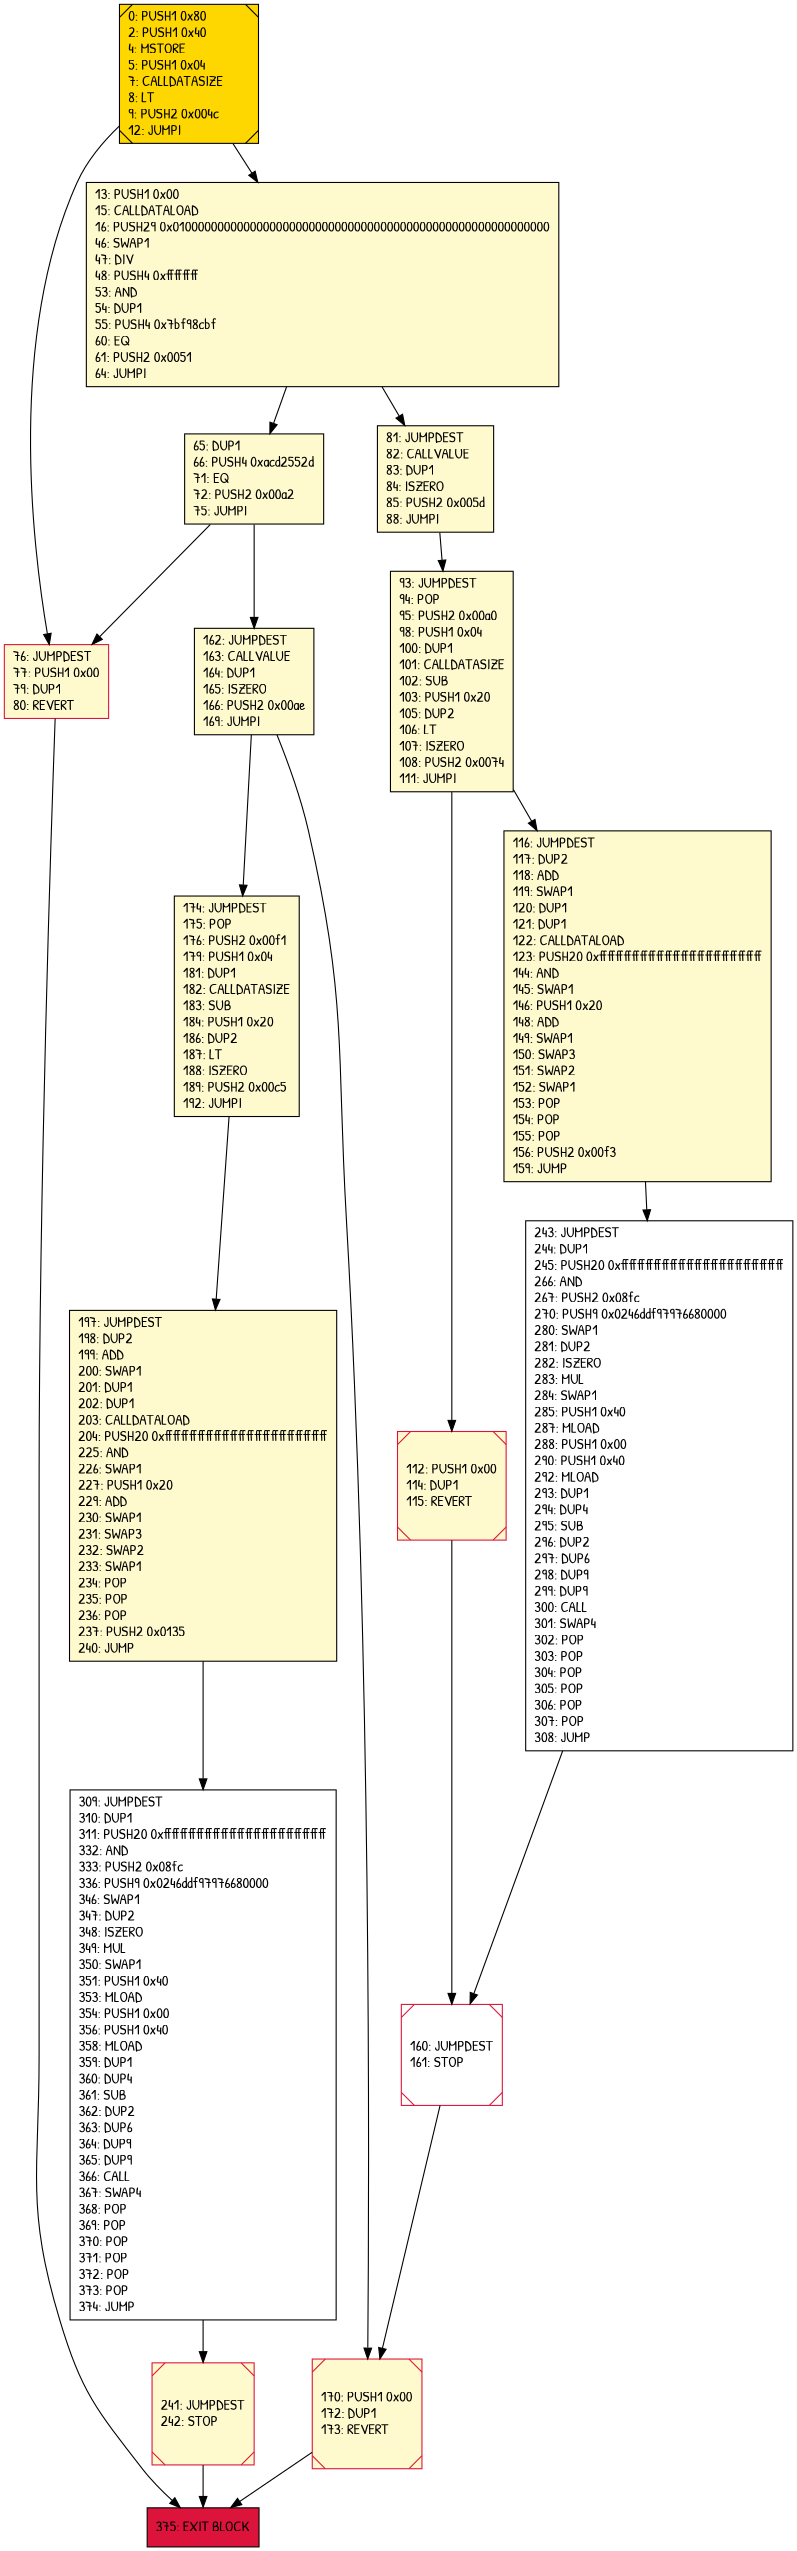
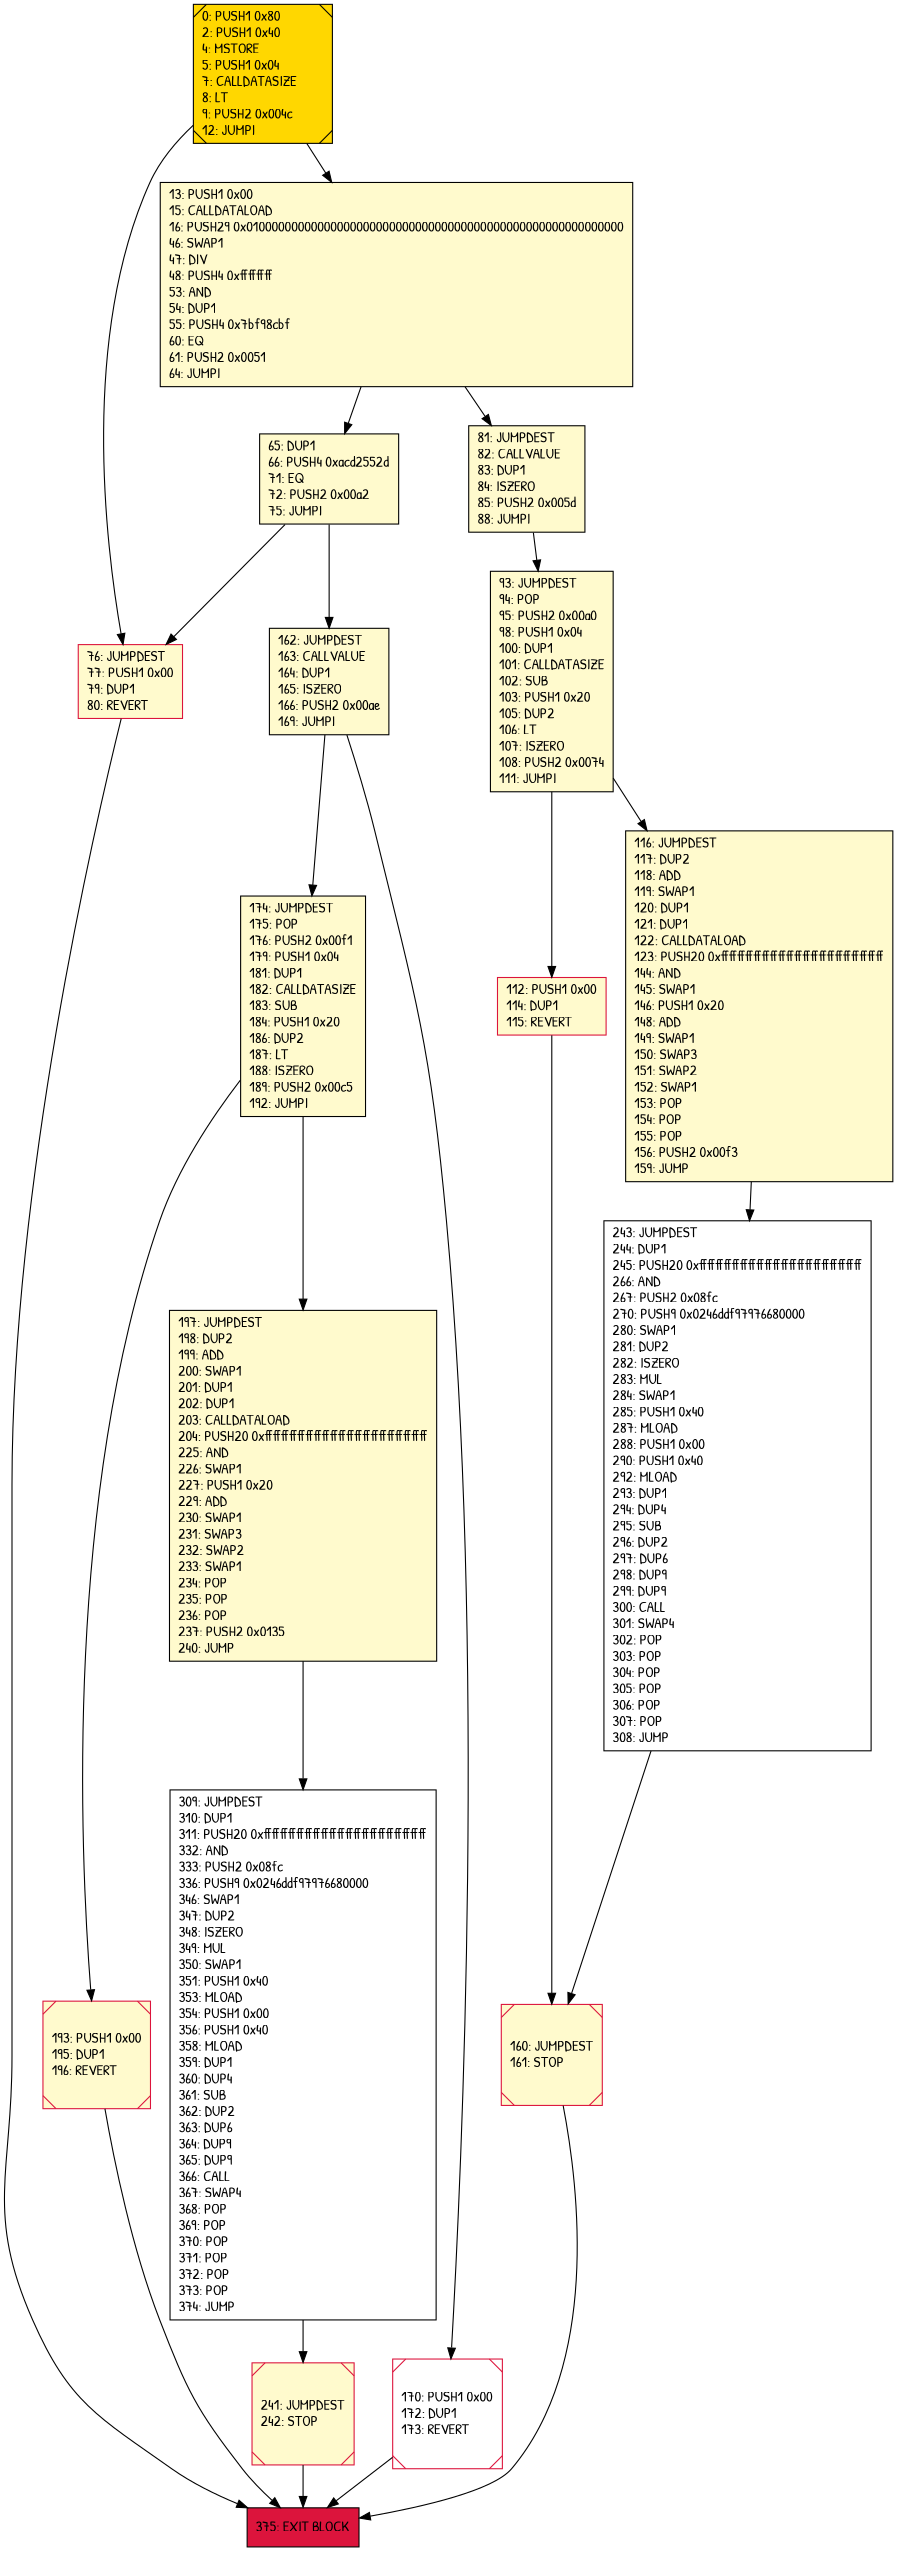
(452, 1486) -> (552, 1006)
none -> (97, 2055)
(452, 2055) -> (552, 2055)
(411, 2227) -> (562, 2368)
(367, 2414) -> (448, 2414)
